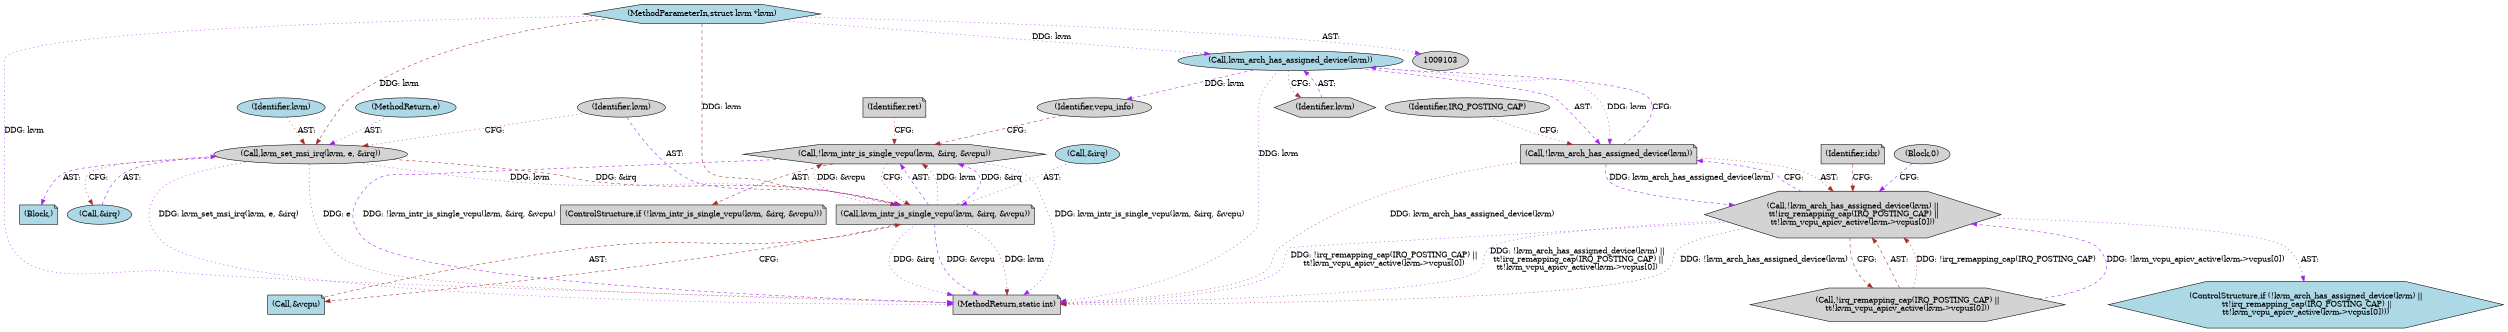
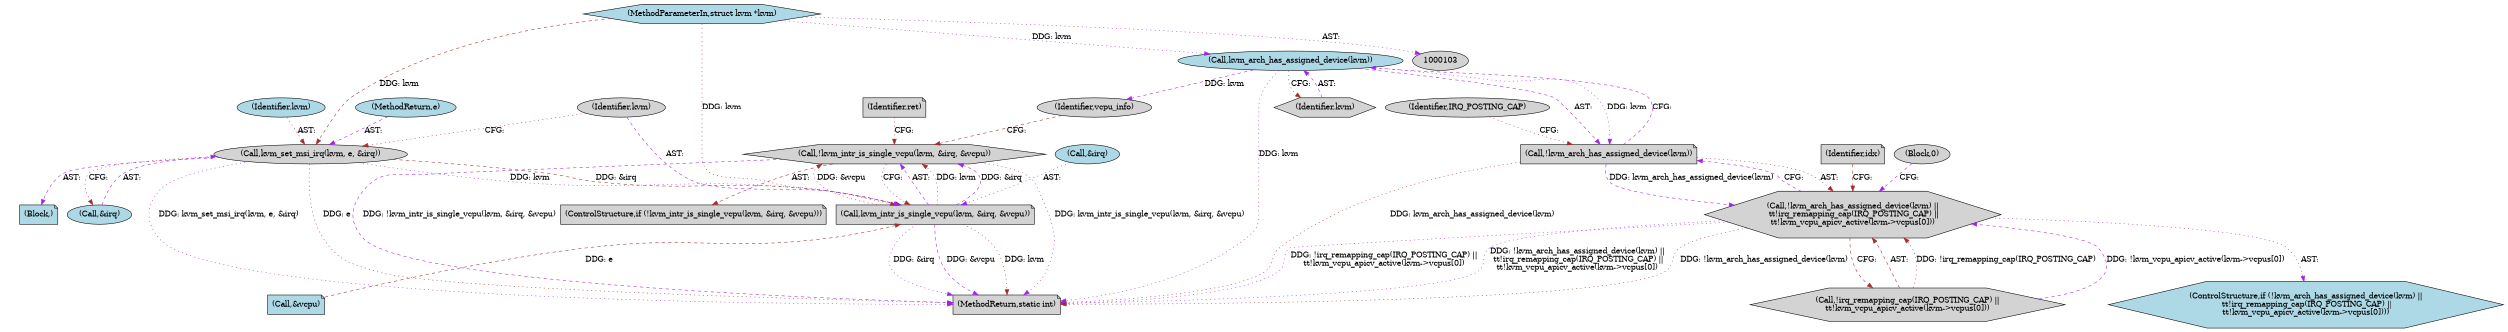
(1441, 61) -> (1441, 61)
(361, 129) -> (361, 129)
(725, 177) -> (725, 177)
(599, 260) -> (599, 260)
(615, 270) -> none
(84, 274) -> none
